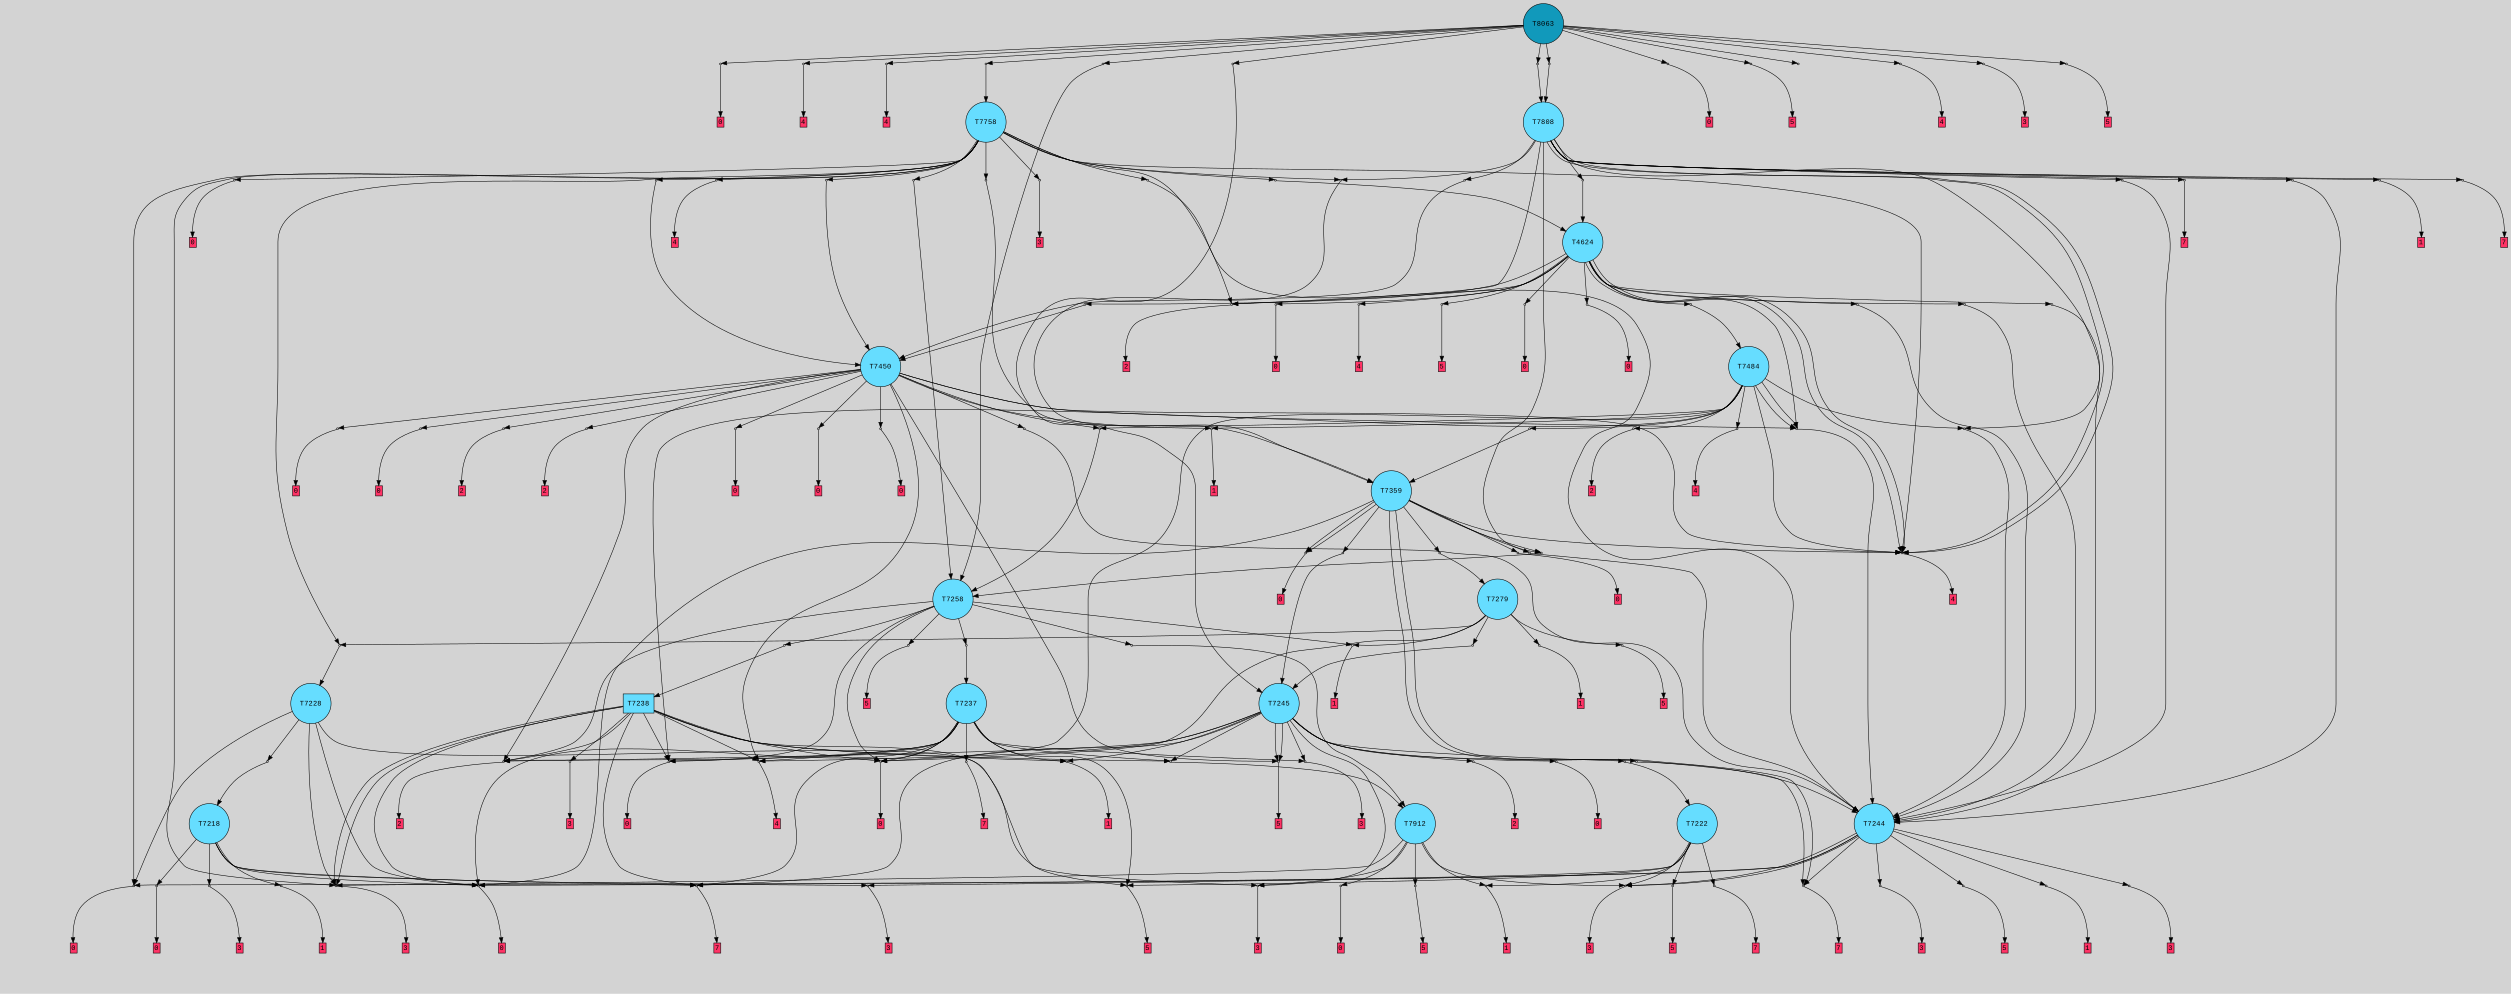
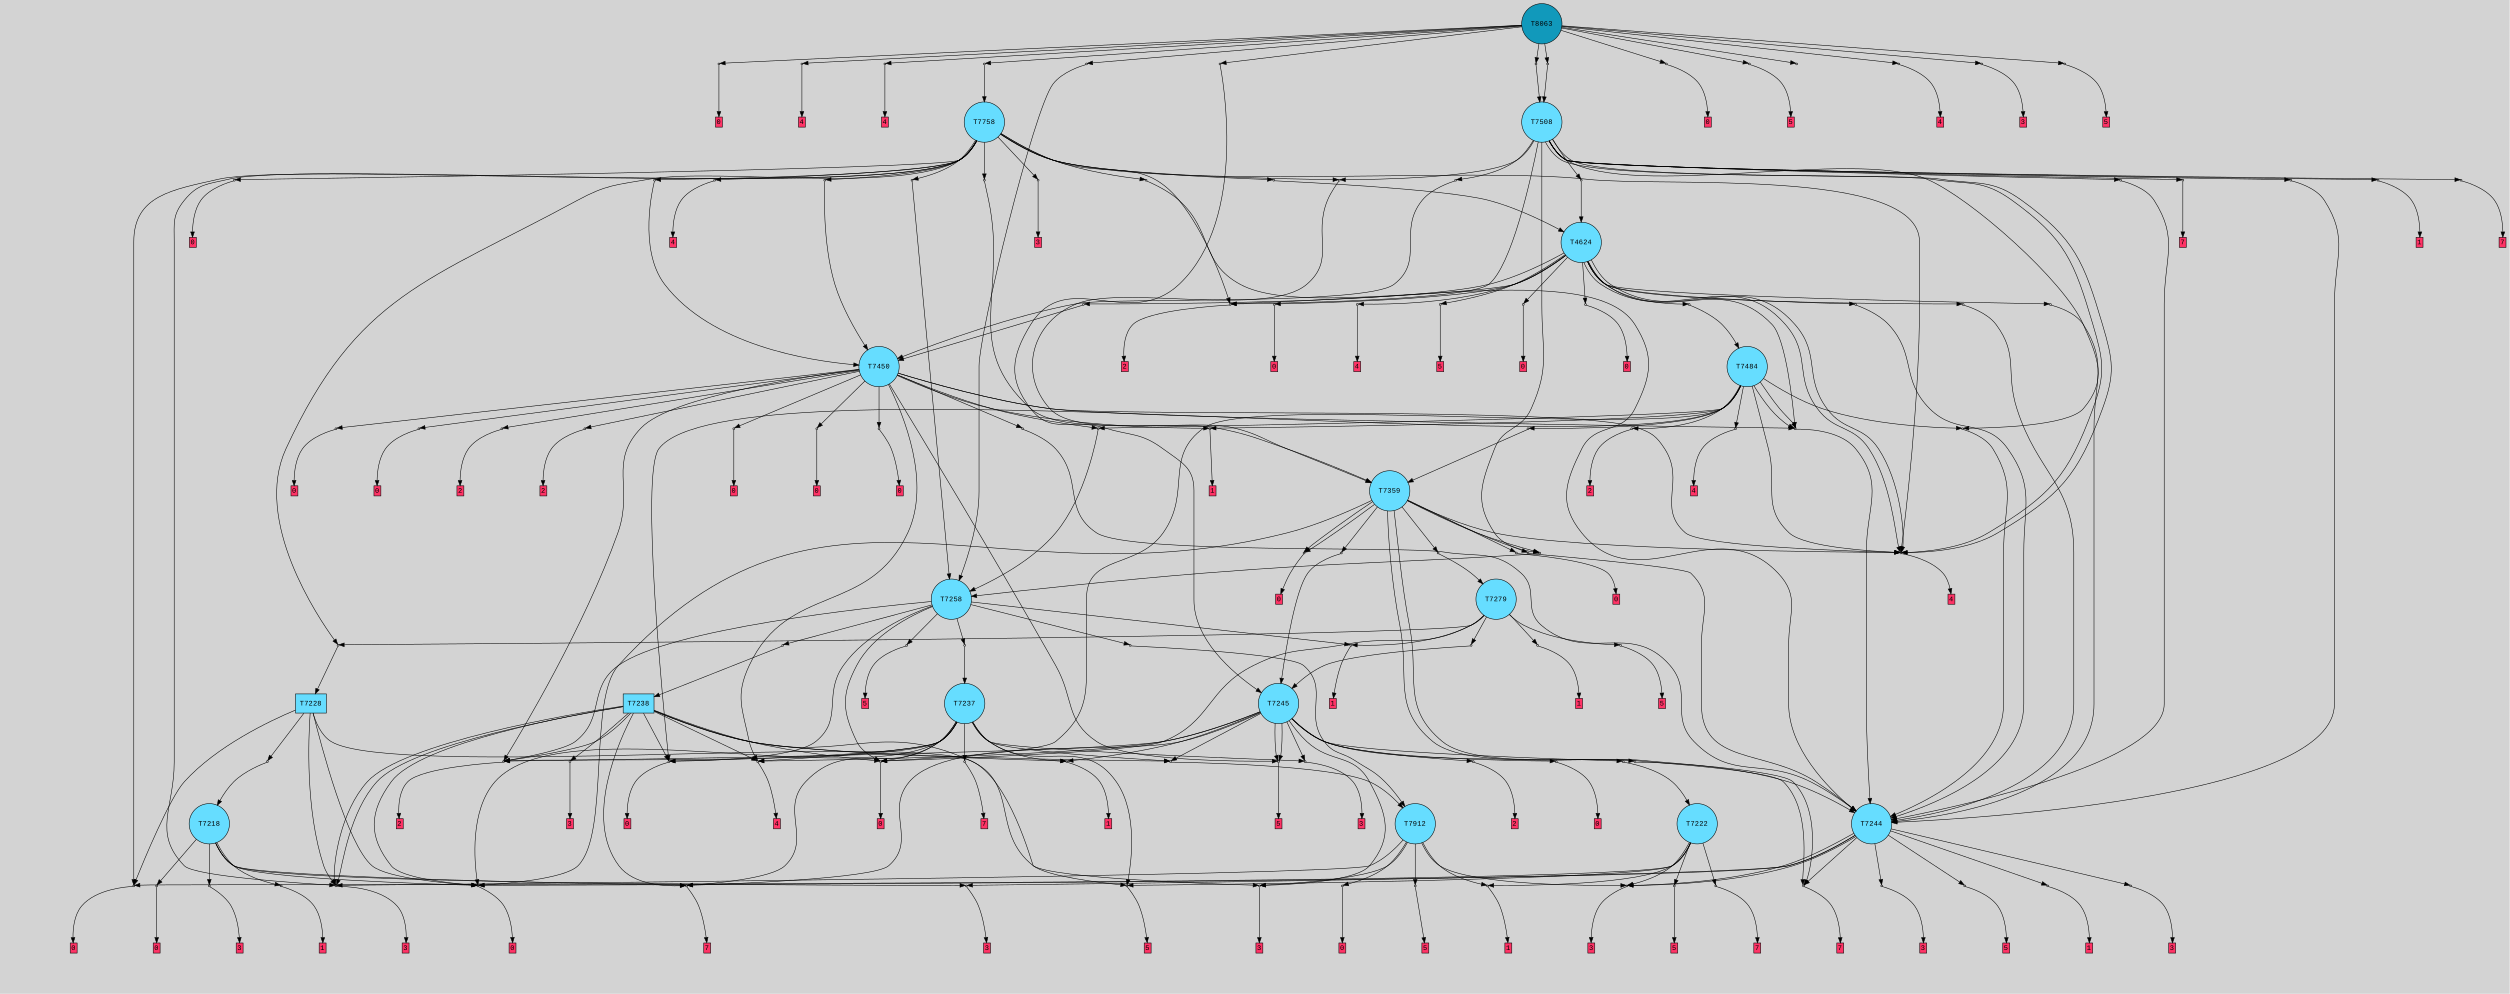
(1543, 122) -> (1542, 122)
(311, 703) -> (311, 703)
